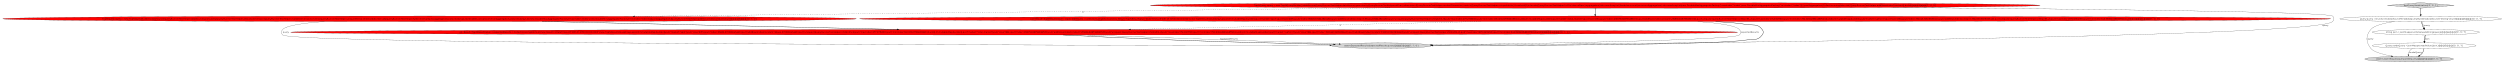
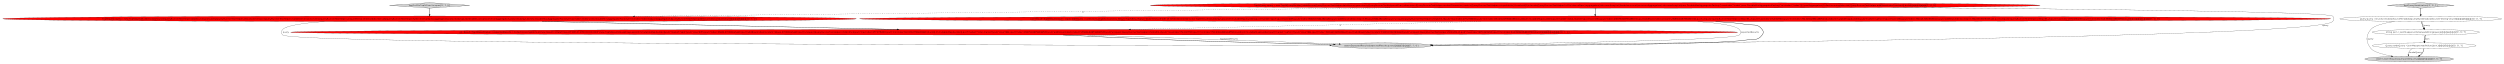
none -> (430, 5)
